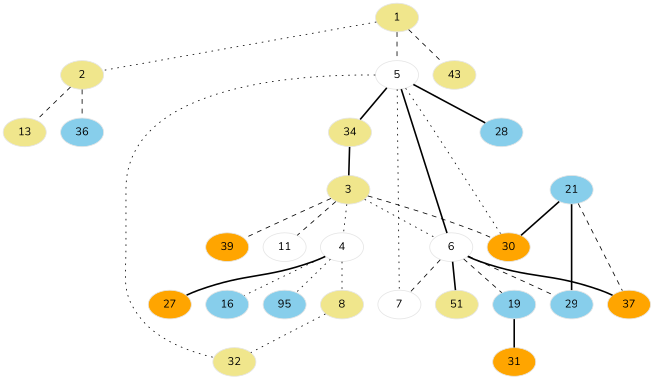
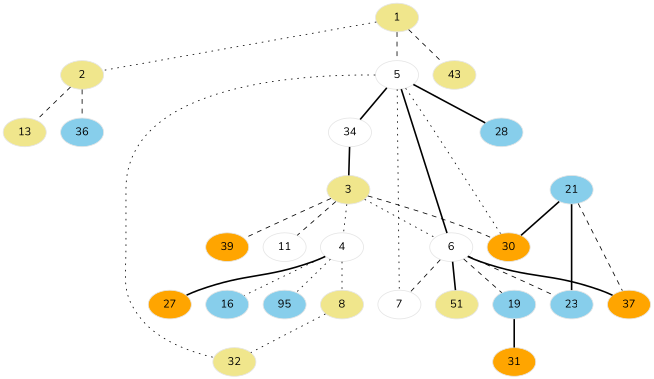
(350, 132) -> (350, 132)
(572, 305) -> (572, 305)
